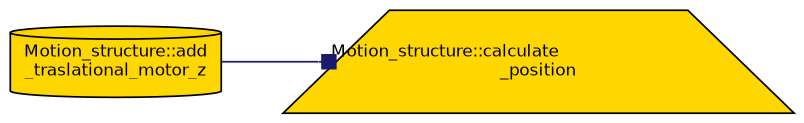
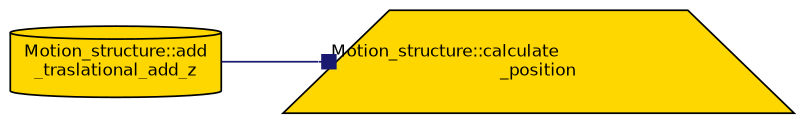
(116, 62) -> (116, 62)
